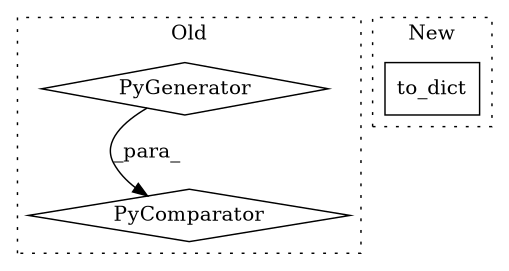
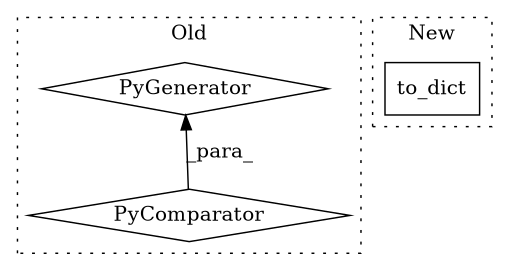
(111, 144) -> (187, 159)
